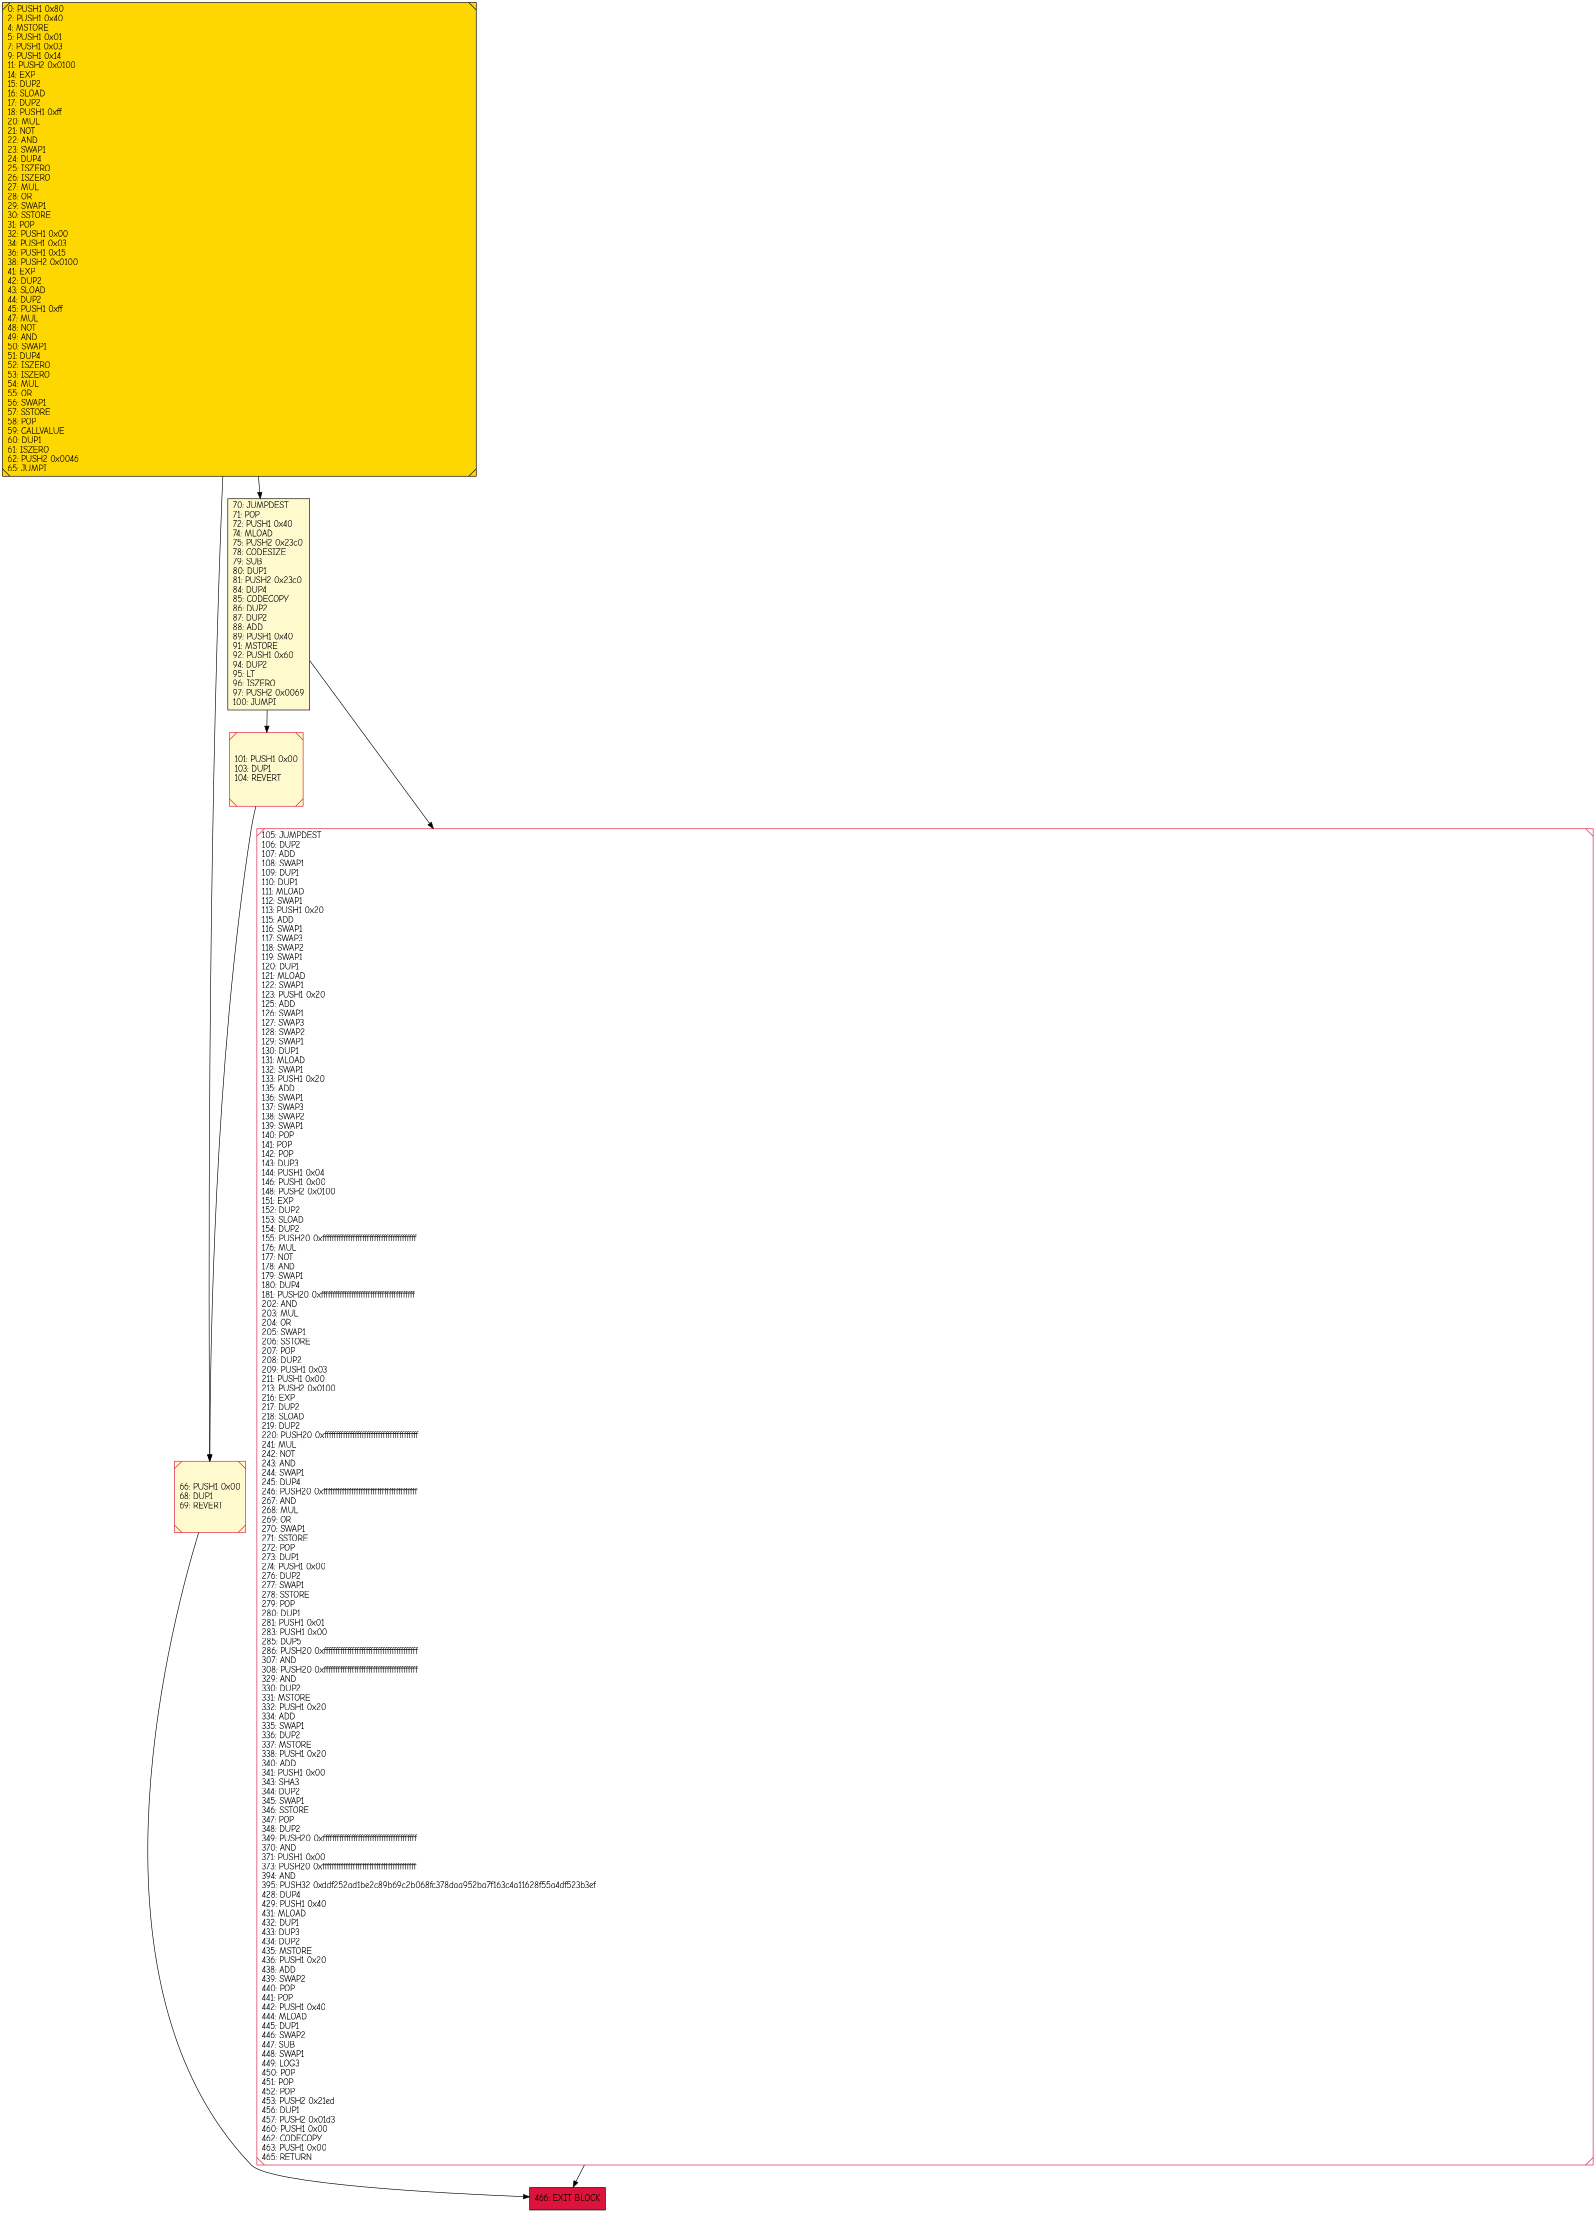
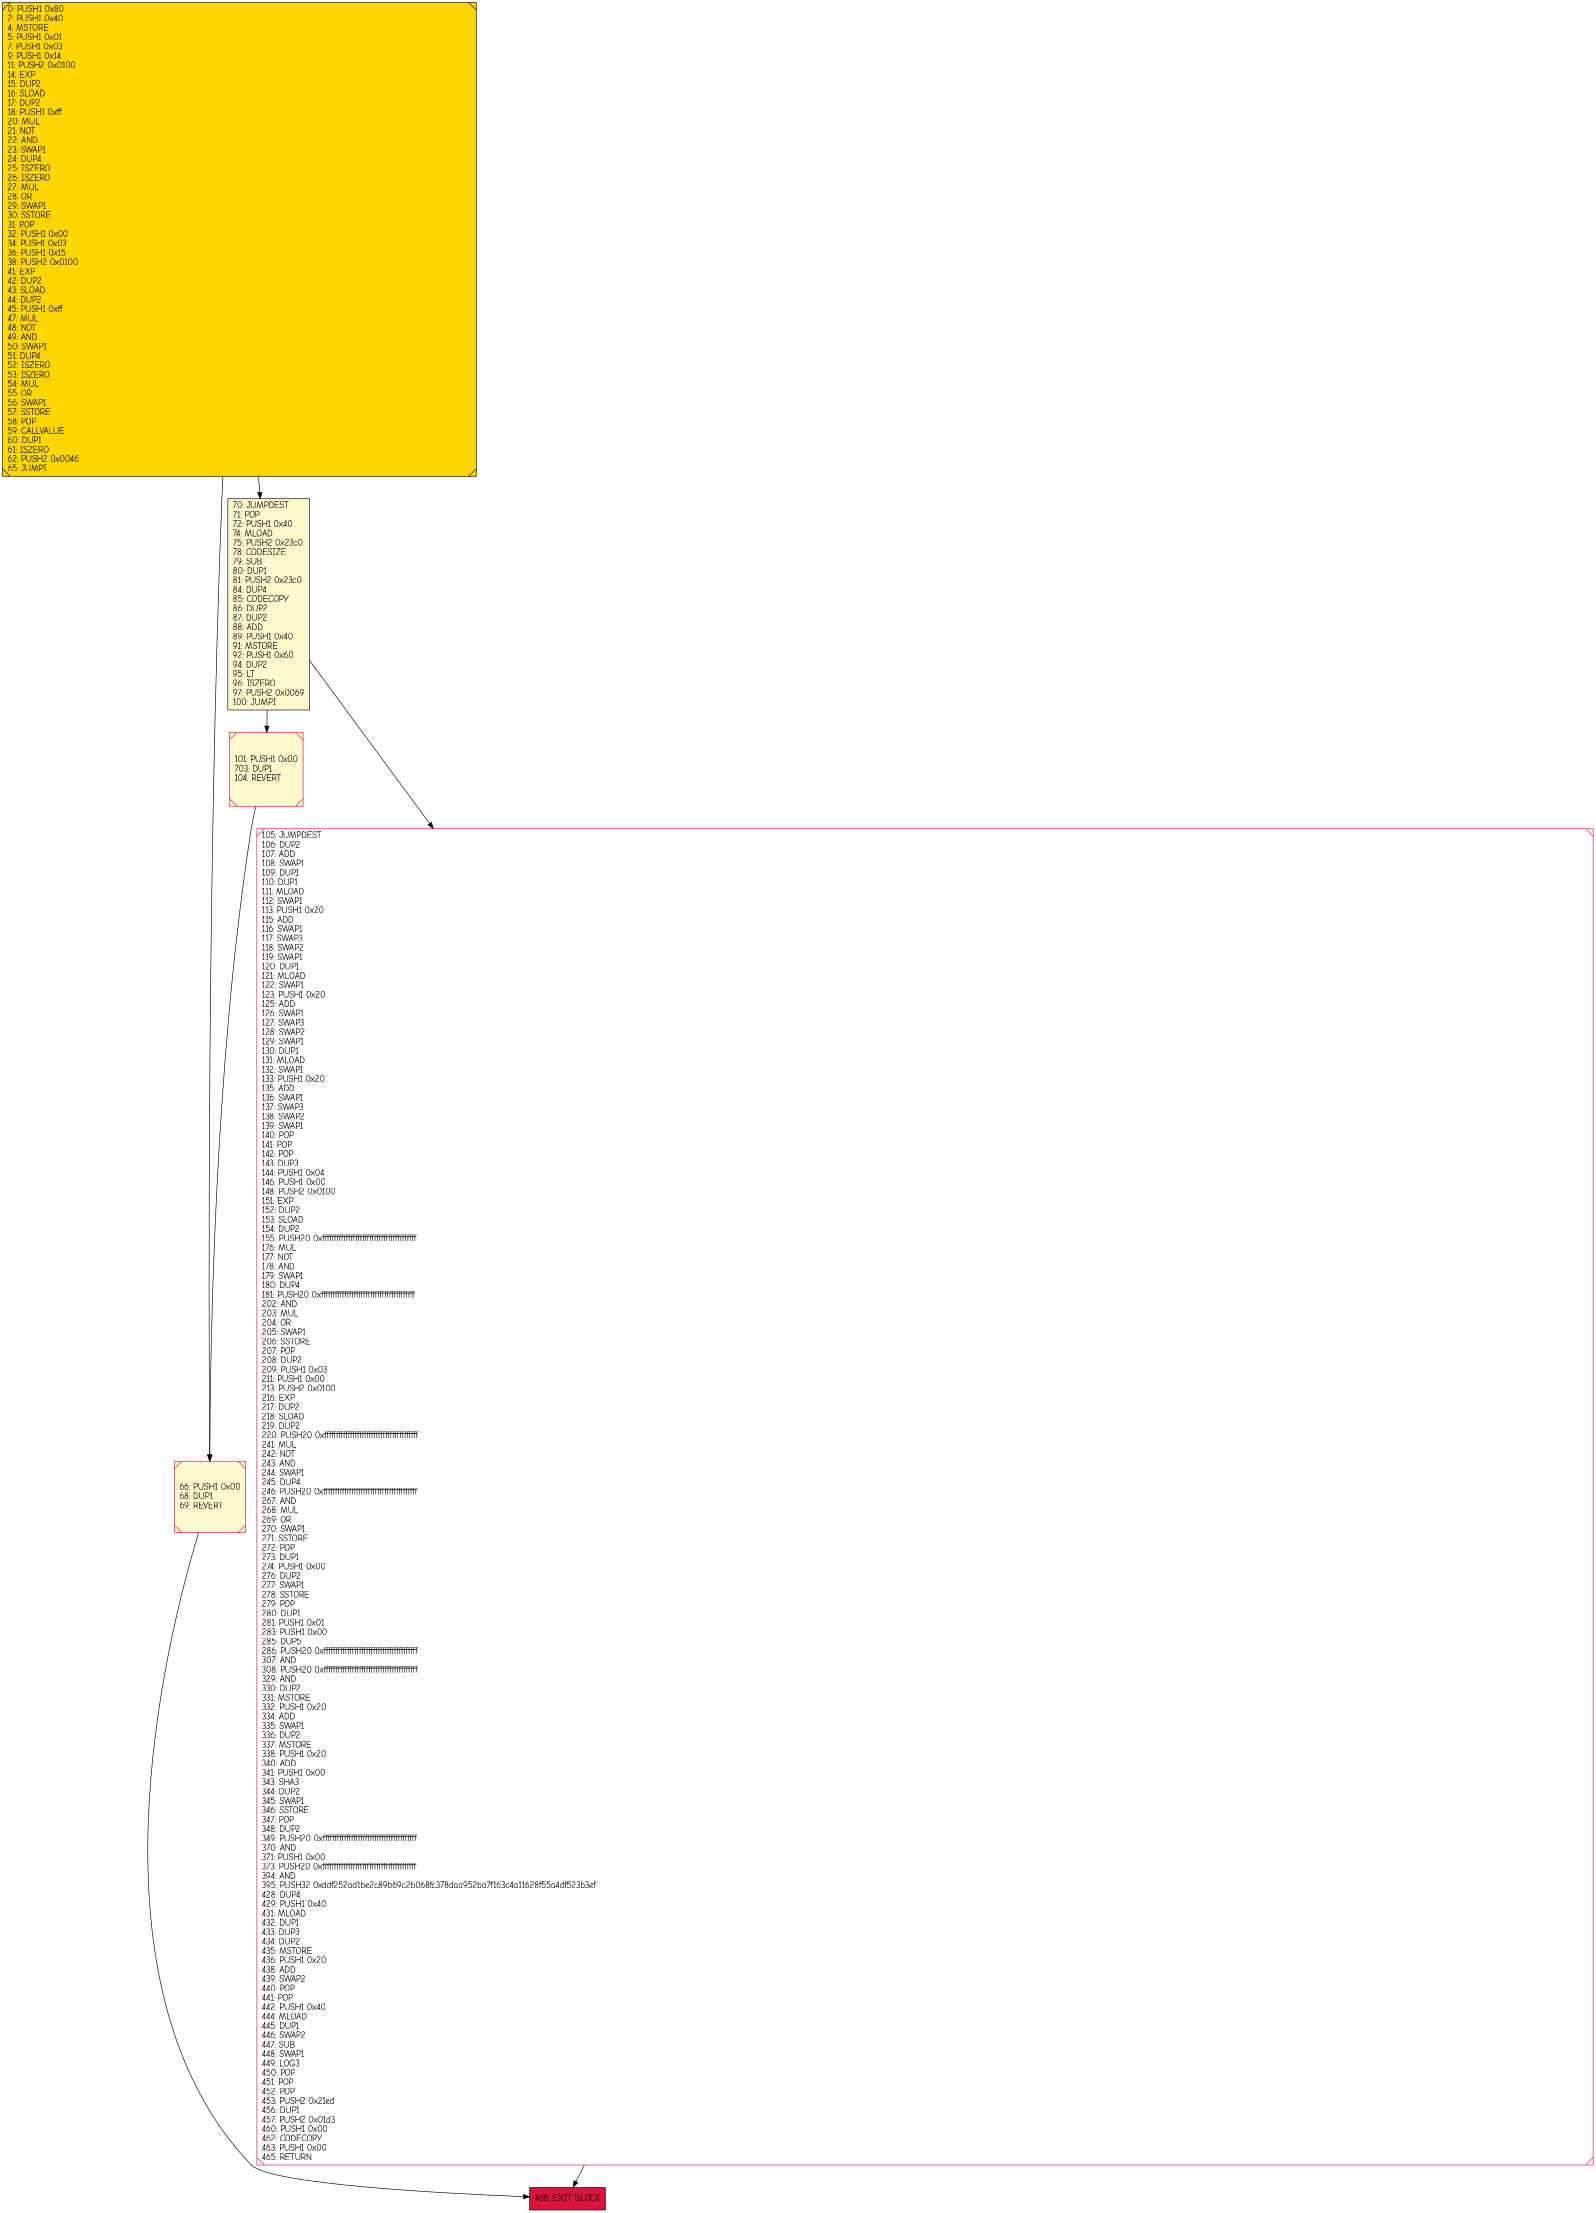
(266, 769) -> (266, 769)
